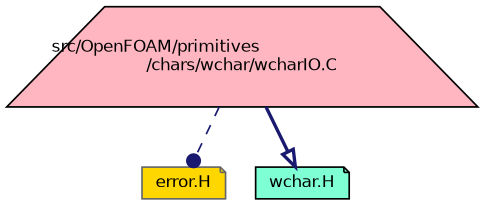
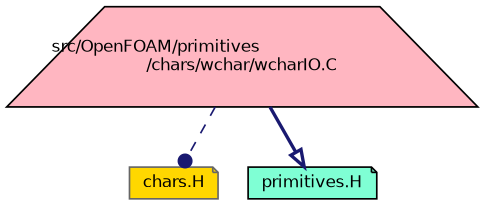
(184, 183) -> (174, 183)
(302, 183) -> (312, 183)
